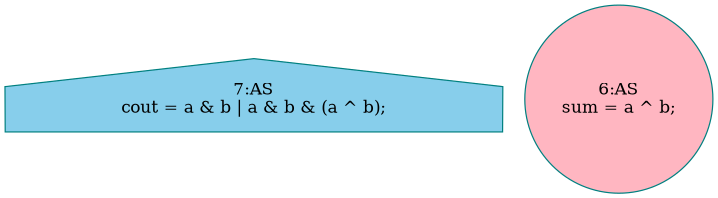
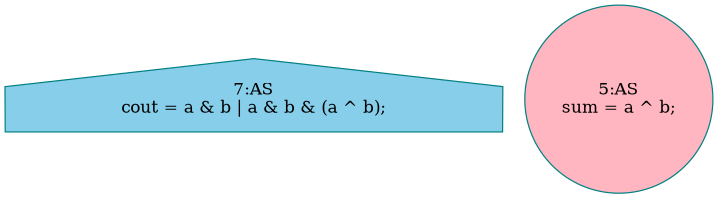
(619, 99) -> (619, 99)
